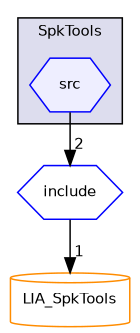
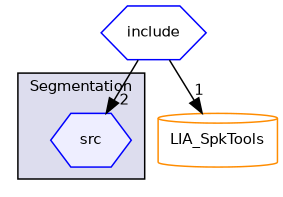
(70, 32) -> (81, 87)
(70, 133) -> (125, 82)
